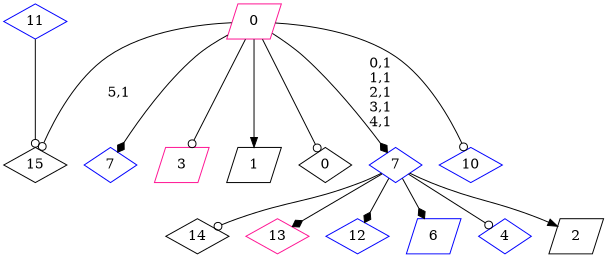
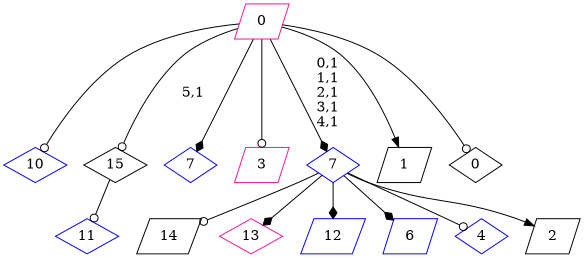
(35, 89) -> (103, 197)
(197, 236) -> (169, 236)
(358, 236) -> (333, 236)
